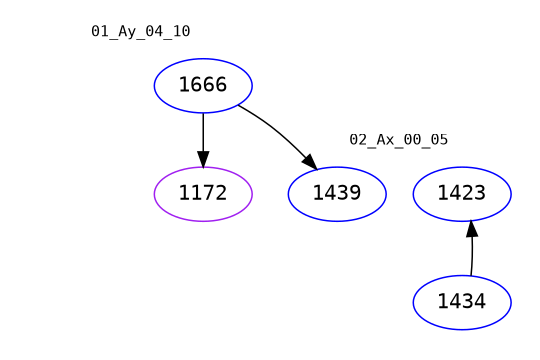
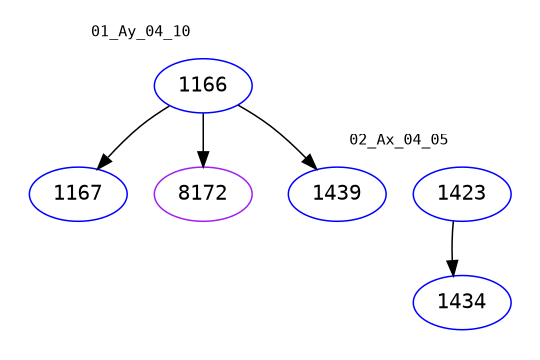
(203, 86) -> (203, 86)
(400, 141) -> (400, 141)
none -> (78, 194)
(203, 194) -> (203, 194)
(472, 256) -> (452, 241)
